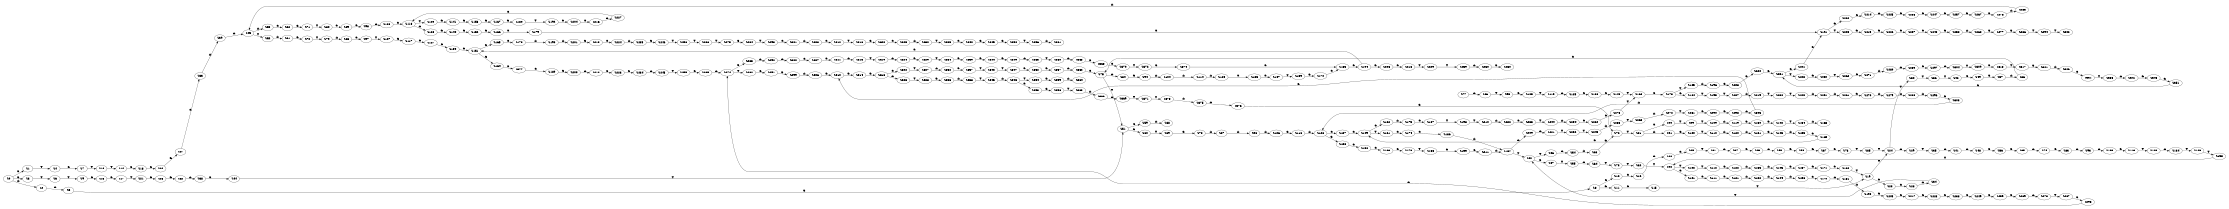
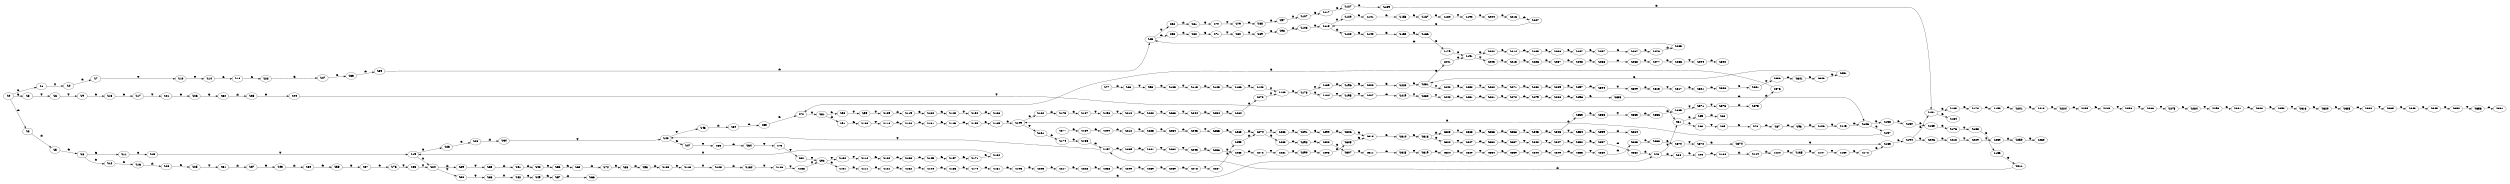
(2055, 31) -> (1711, 61)
(837, 42) -> (2281, 109)
(507, 68) -> none
